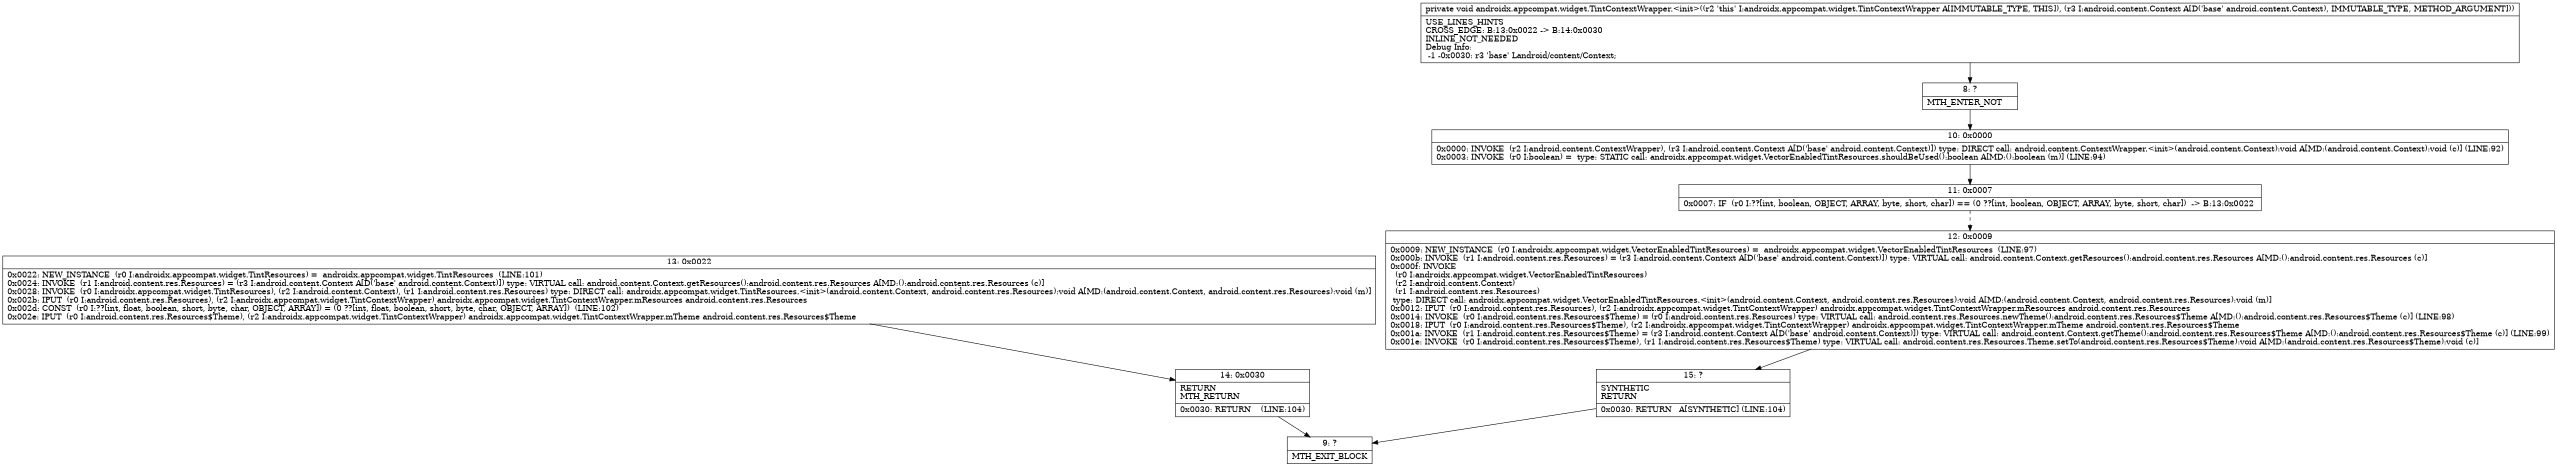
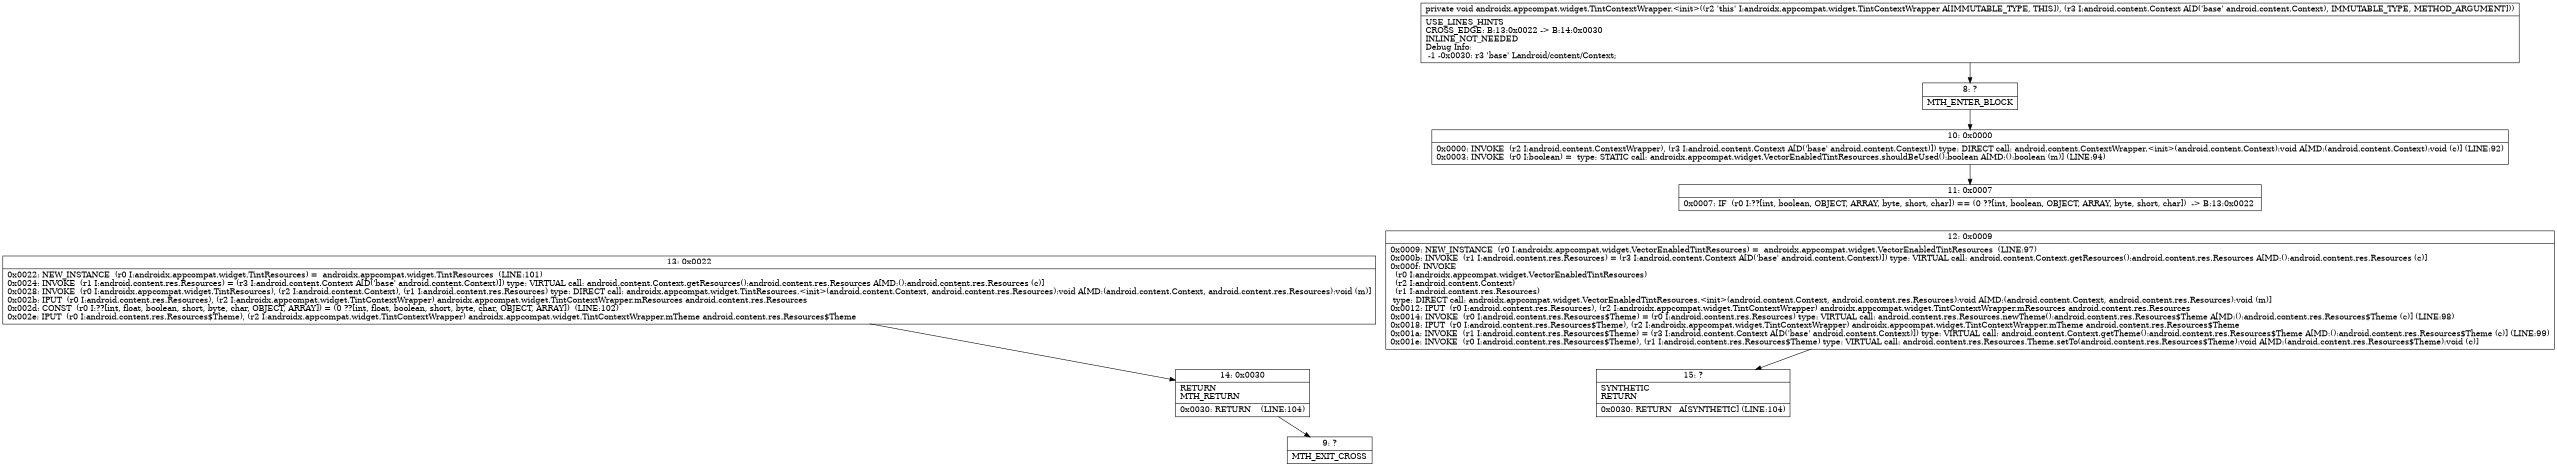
(1964, 103) -> (1970, 103)
(1970, 218) -> none
(1487, 425) -> none
(1330, 457) -> (1329, 457)
